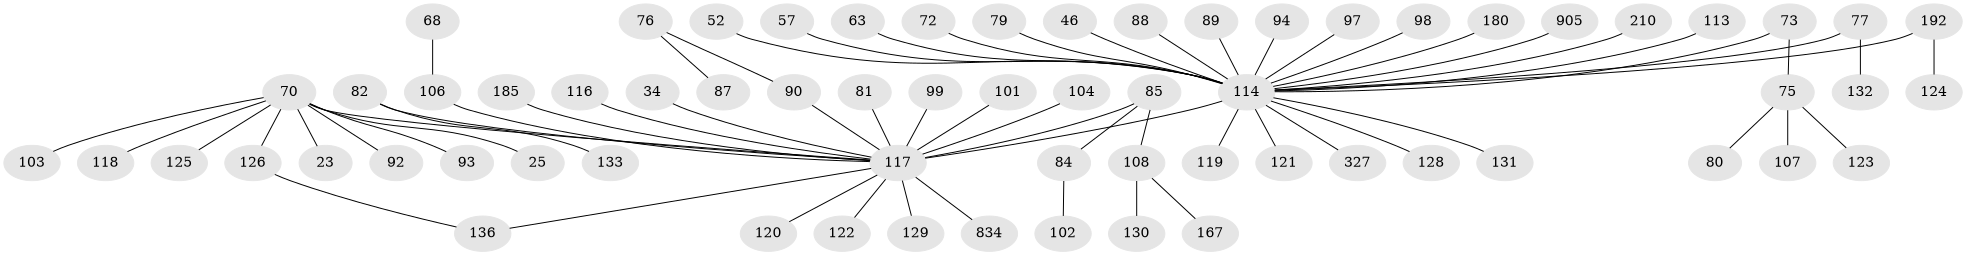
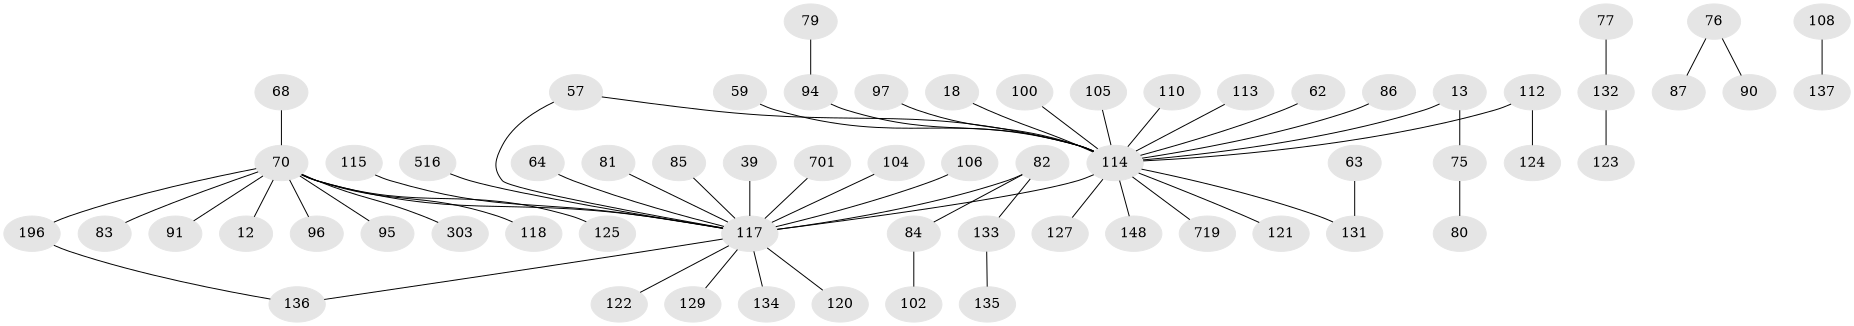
(716, 22) -> (1318, 92)
(929, 22) -> none
(1070, 22) -> (1389, 92)
(1141, 22) -> none
(1211, 22) -> (740, 92)
(1423, 22) -> (952, 92)
(1496, 22) -> (1025, 92)
(1570, 22) -> (1098, 92)
(1643, 22) -> (1172, 92)
(1790, 22) -> (1460, 92)
(1934, 22) -> (1532, 92)
(963, 54) -> (1355, 198)
(1089, 55) -> (811, 57)
(433, 57) -> (281, 128)
(1559, 73) -> none
(506, 92) -> (354, 163)
(580, 92) -> (428, 163)
(653, 92) -> (538, 163)
(935, 92) -> (750, 163)
(1008, 92) -> (822, 163)
(846, 127) -> (504, 181)
(1146, 127) -> none
(1824, 128) -> (1606, 128)
(1099, 135) -> (989, 192)
(32, 163) -> (460, 234)
(253, 163) -> (32, 234)
(326, 163) -> (105, 234)
(396, 163) -> (246, 234)
(467, 163) -> (317, 234)
(538, 163) -> (387, 234)
(1210, 163) -> (1207, 234)
(1358, 163) -> (1060, 234)
(1431, 163) -> (1134, 234)
(1788, 163) -> none
none -> (175, 234)
(989, 234) -> (767, 304)
(1137, 234) -> none
(1210, 234) -> (1822, 92)
none -> (987, 304)
